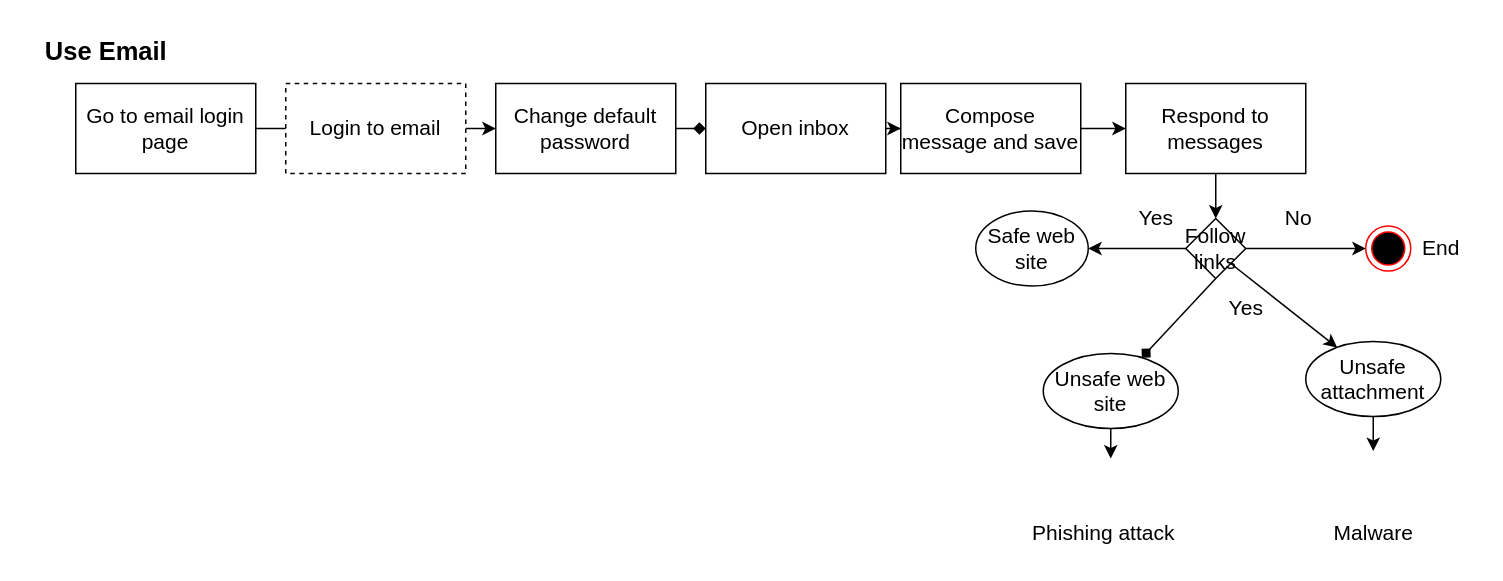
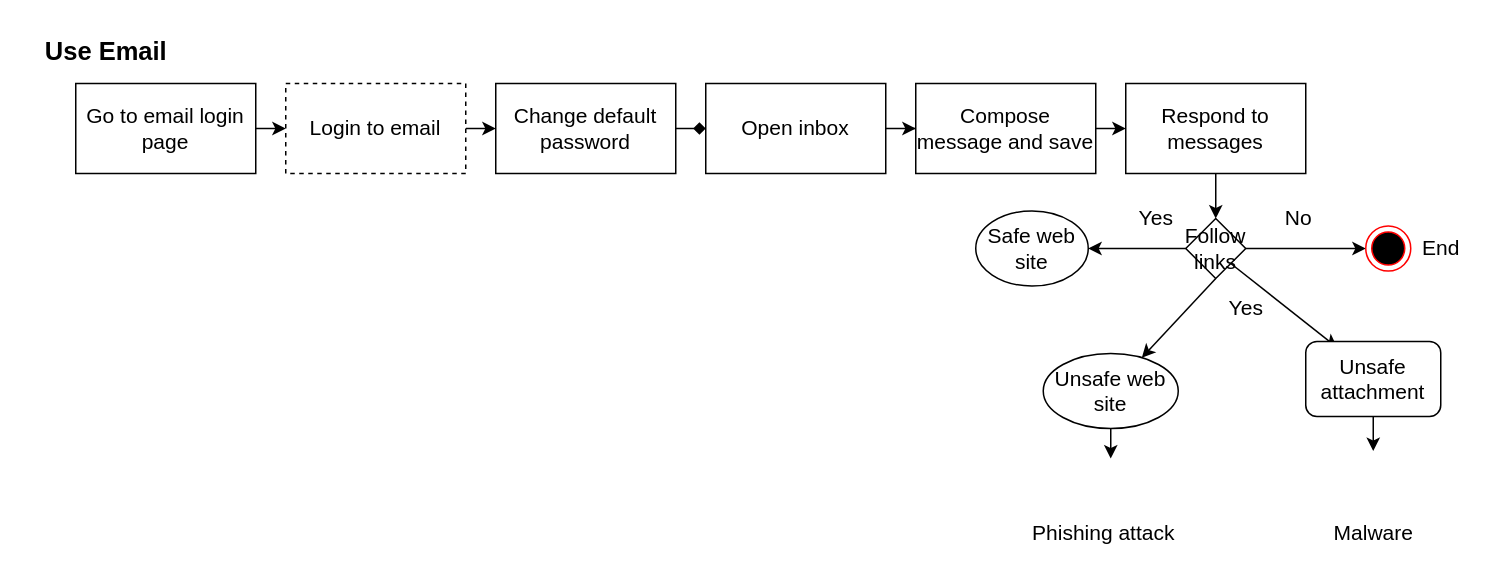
(278, 128) -> (274, 128)
(991, 128) -> (1006, 128)
(1150, 349) -> (1149, 350)
(1373, 379) -> (1373, 379)
